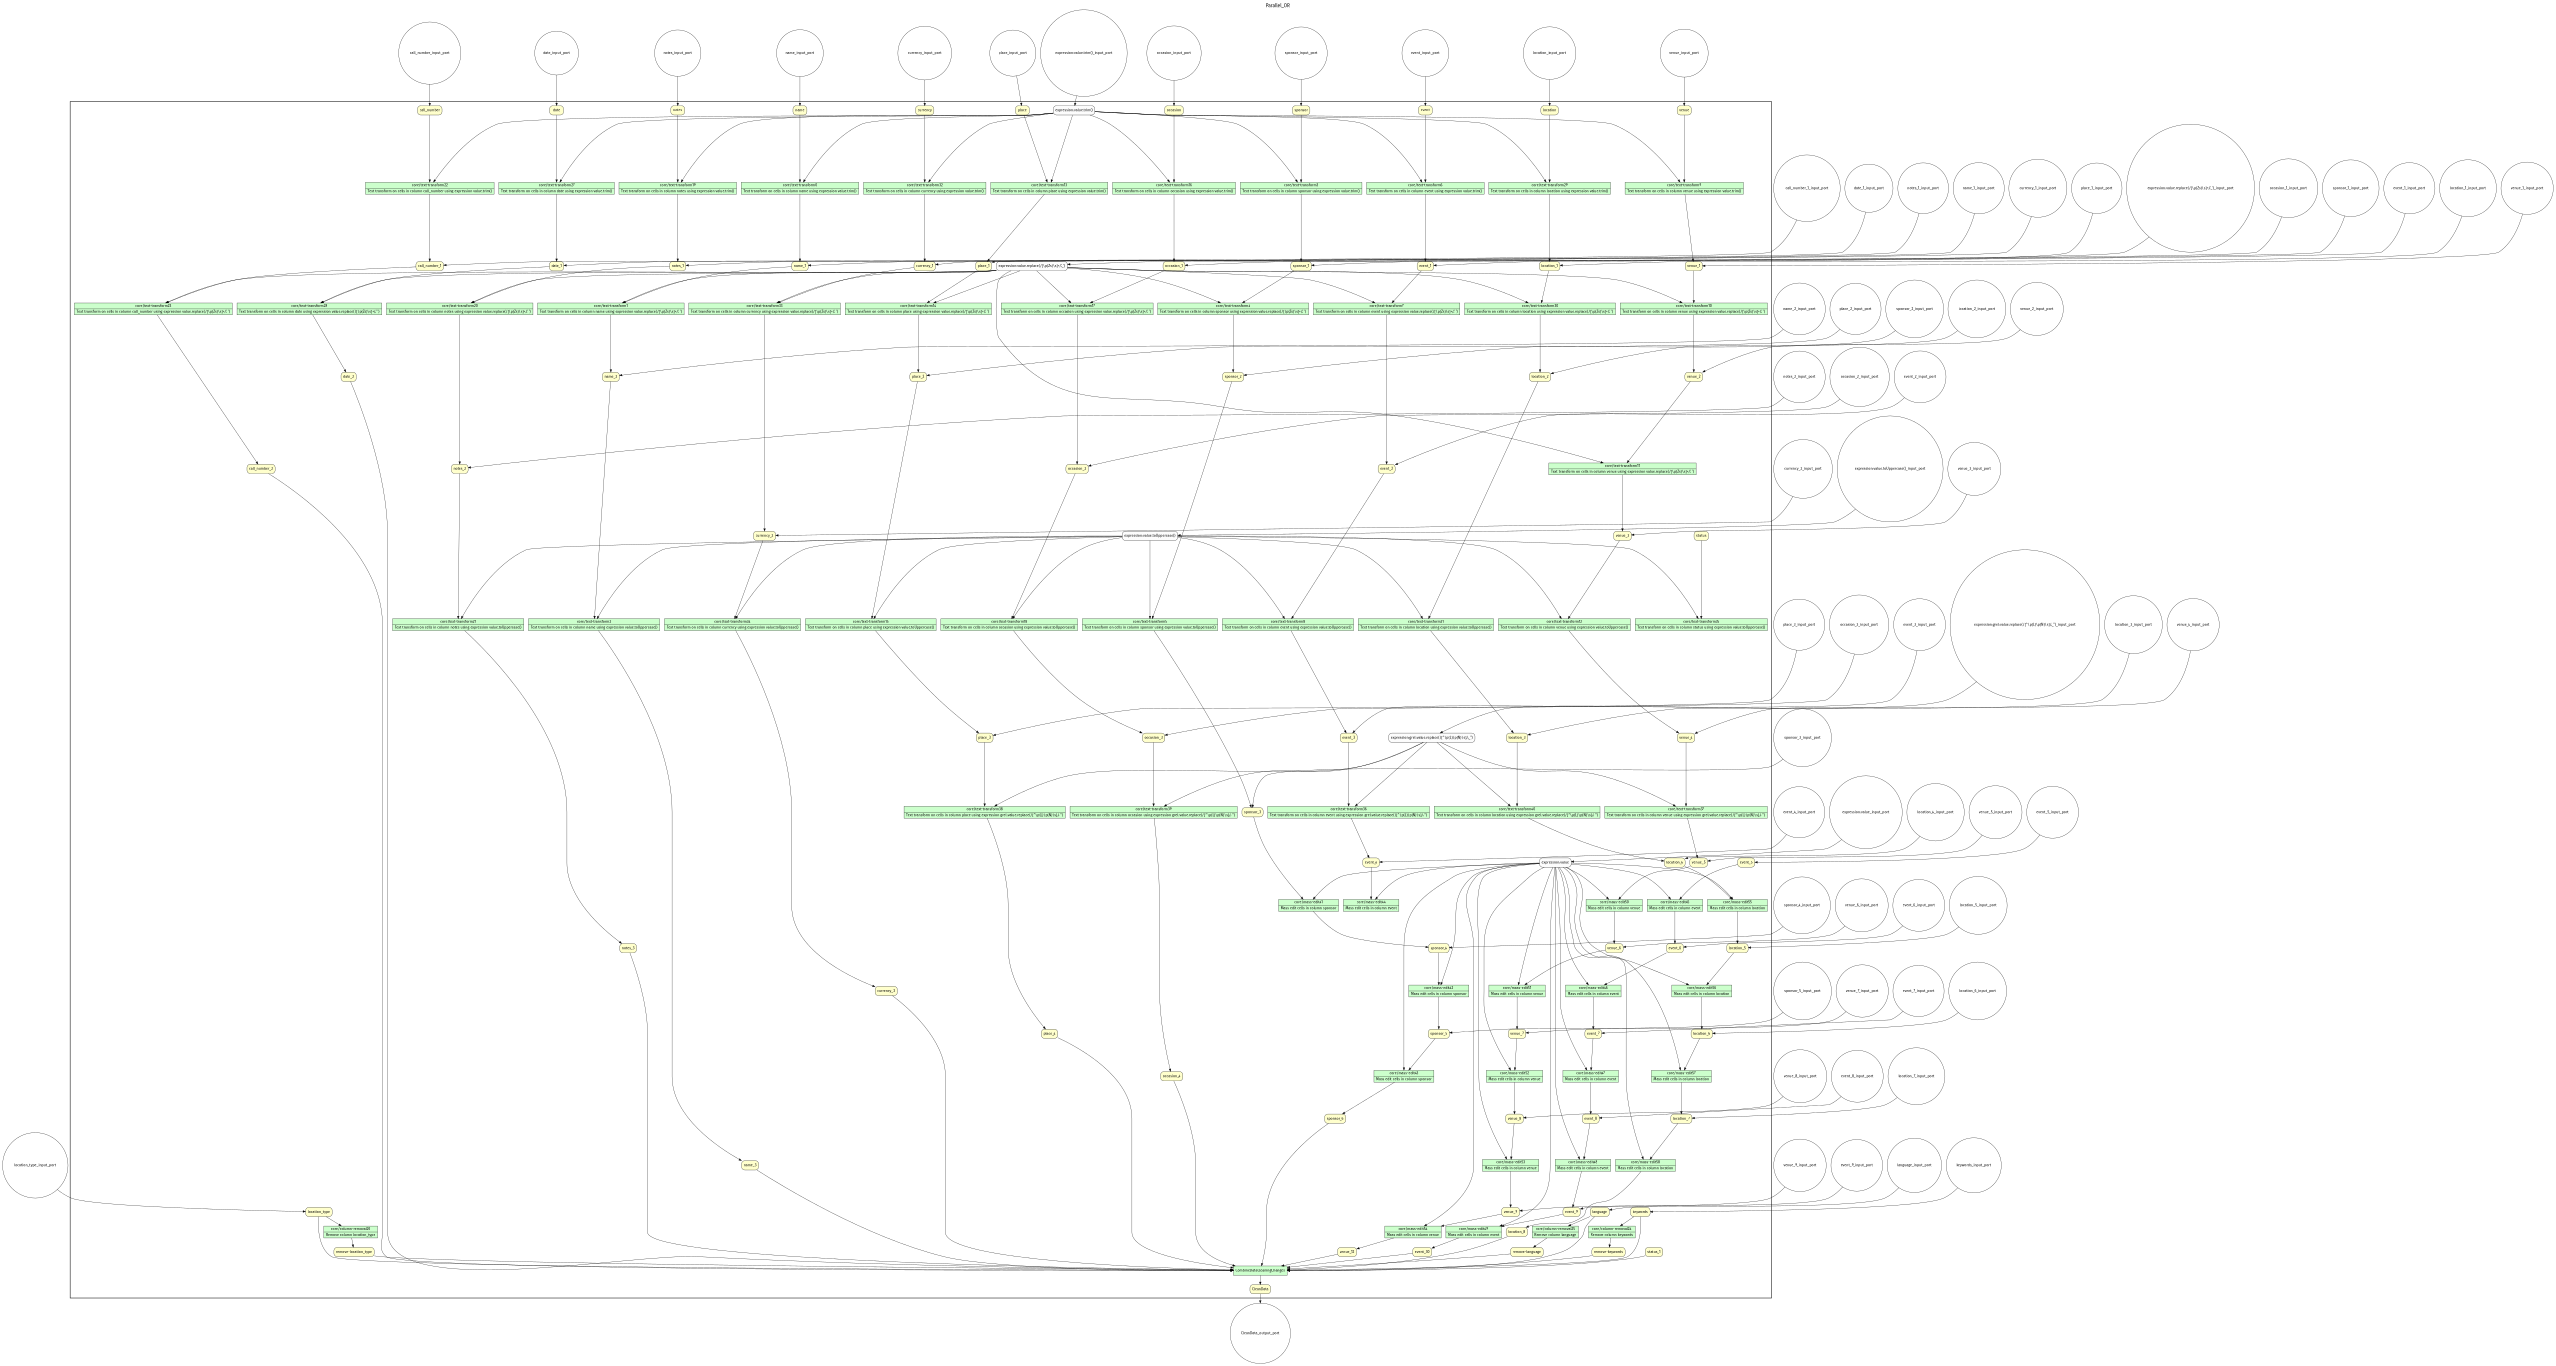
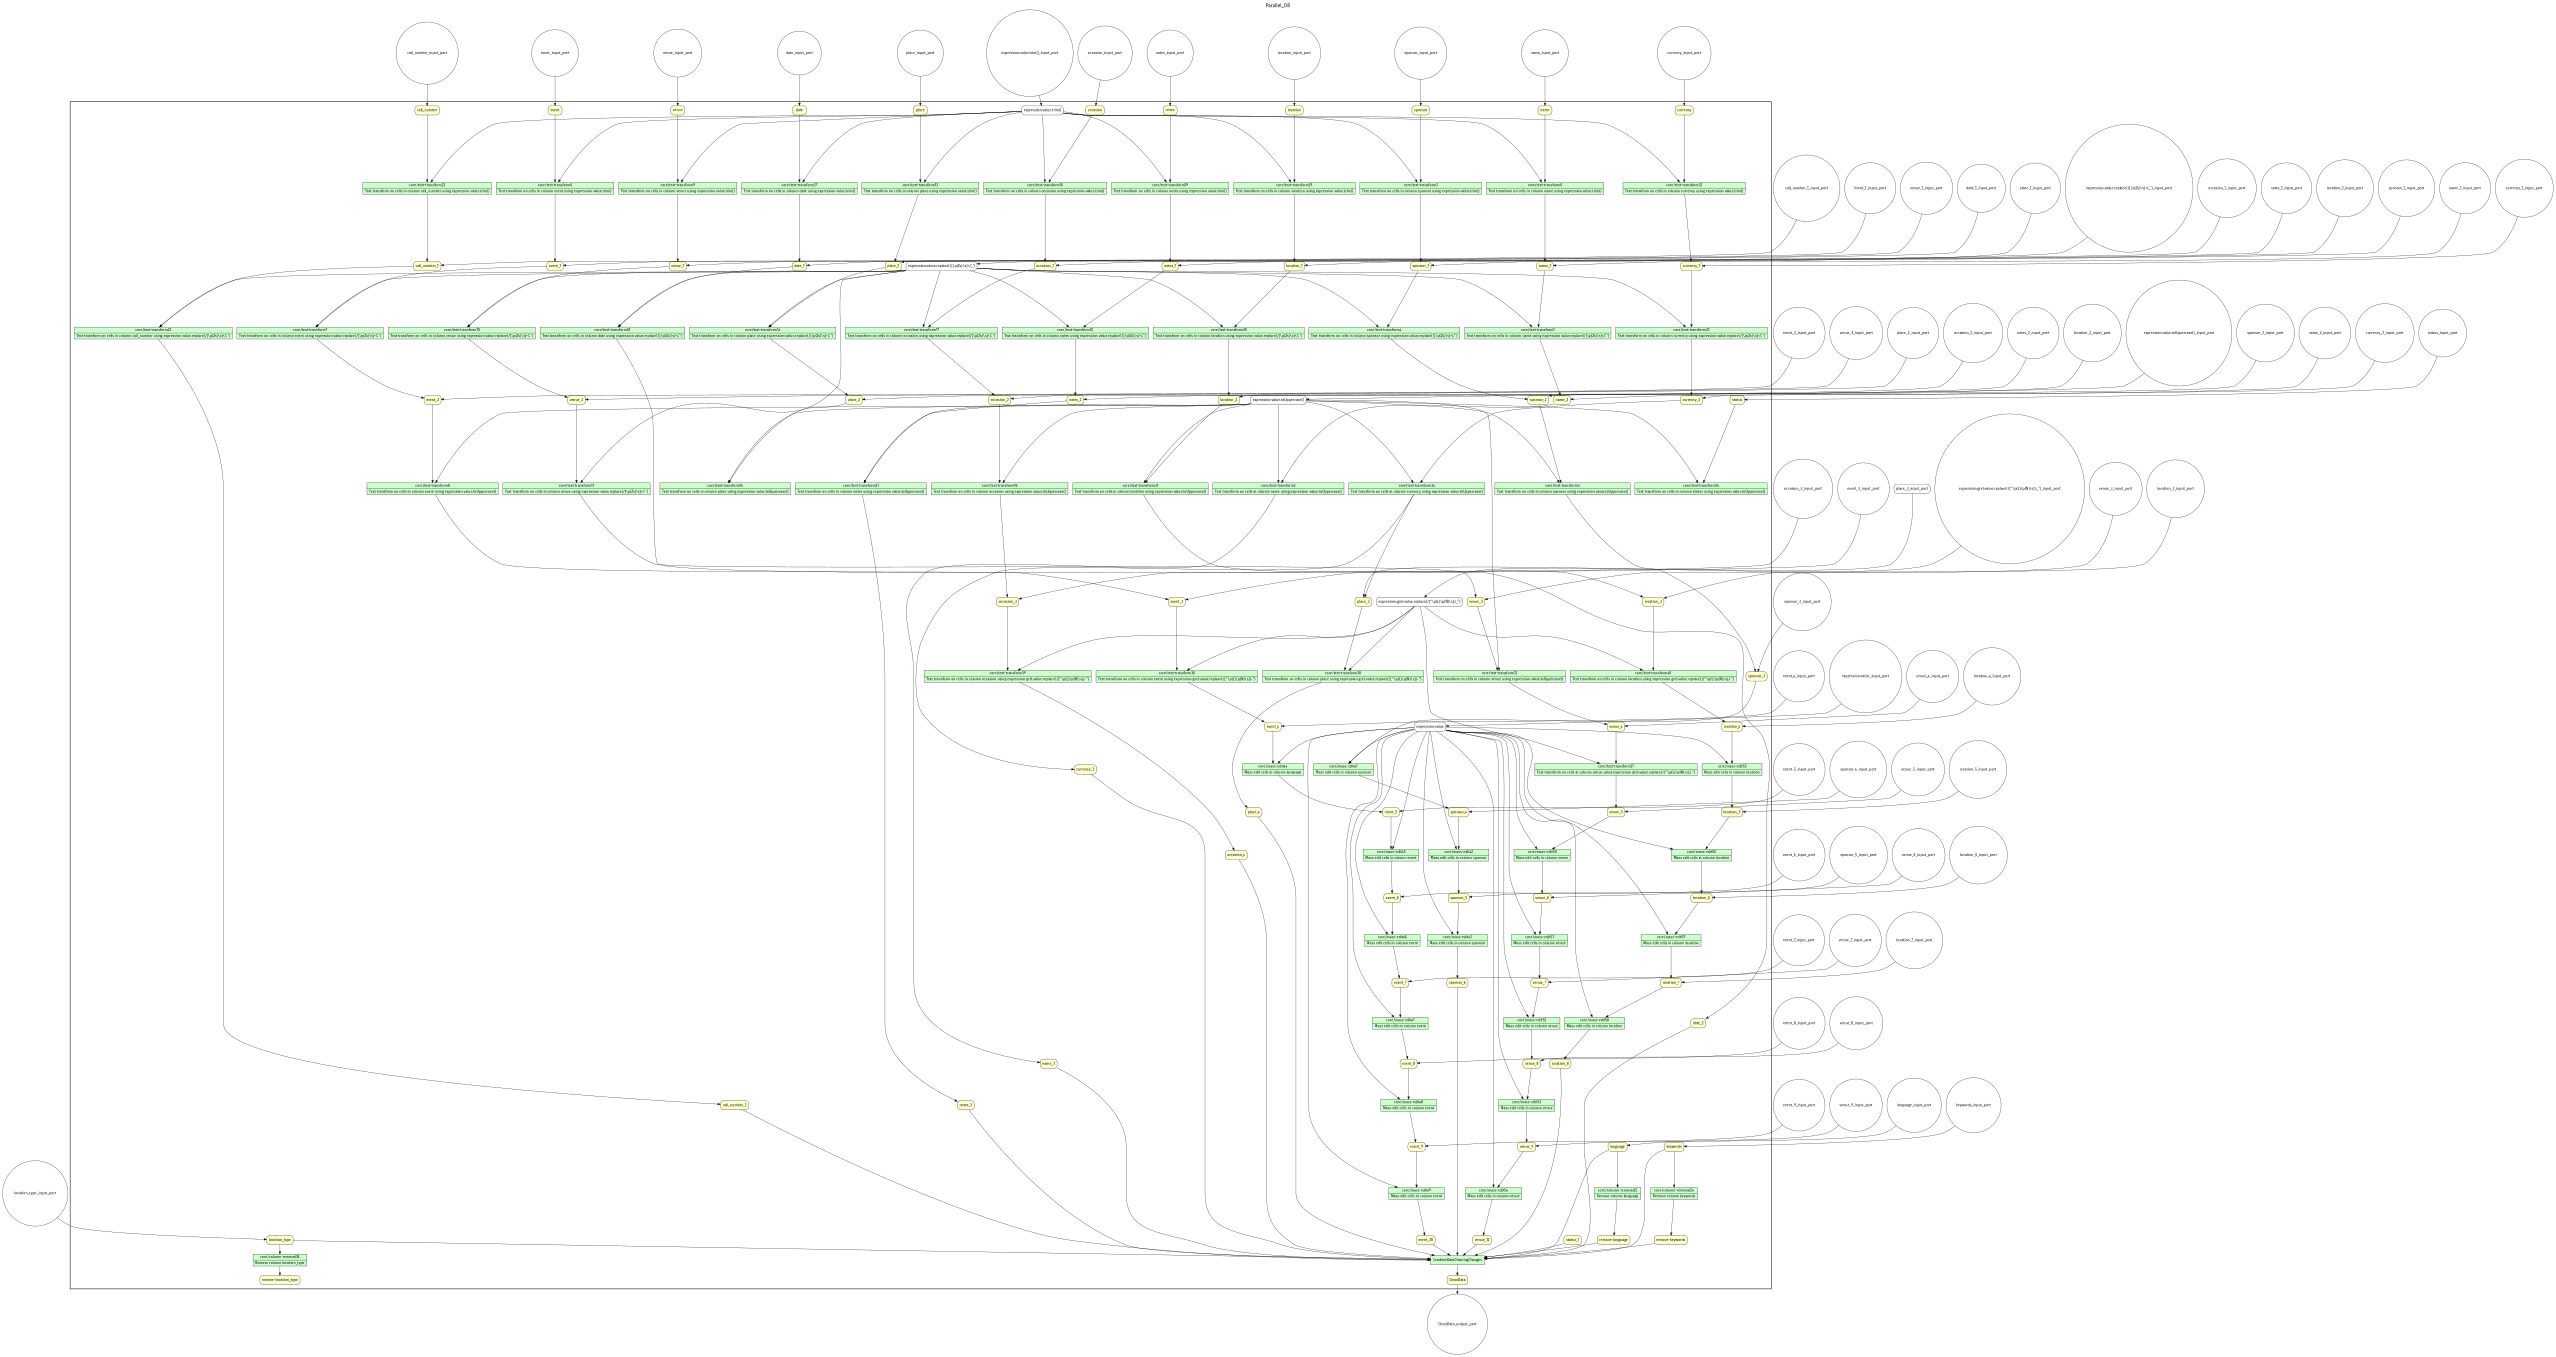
none -> (2443, 333)
(1799, 625) -> (1912, 489)
(923, 684) -> (1388, 544)
none -> (1326, 803)
(1371, 908) -> (1273, 772)
(802, 1266) -> none
